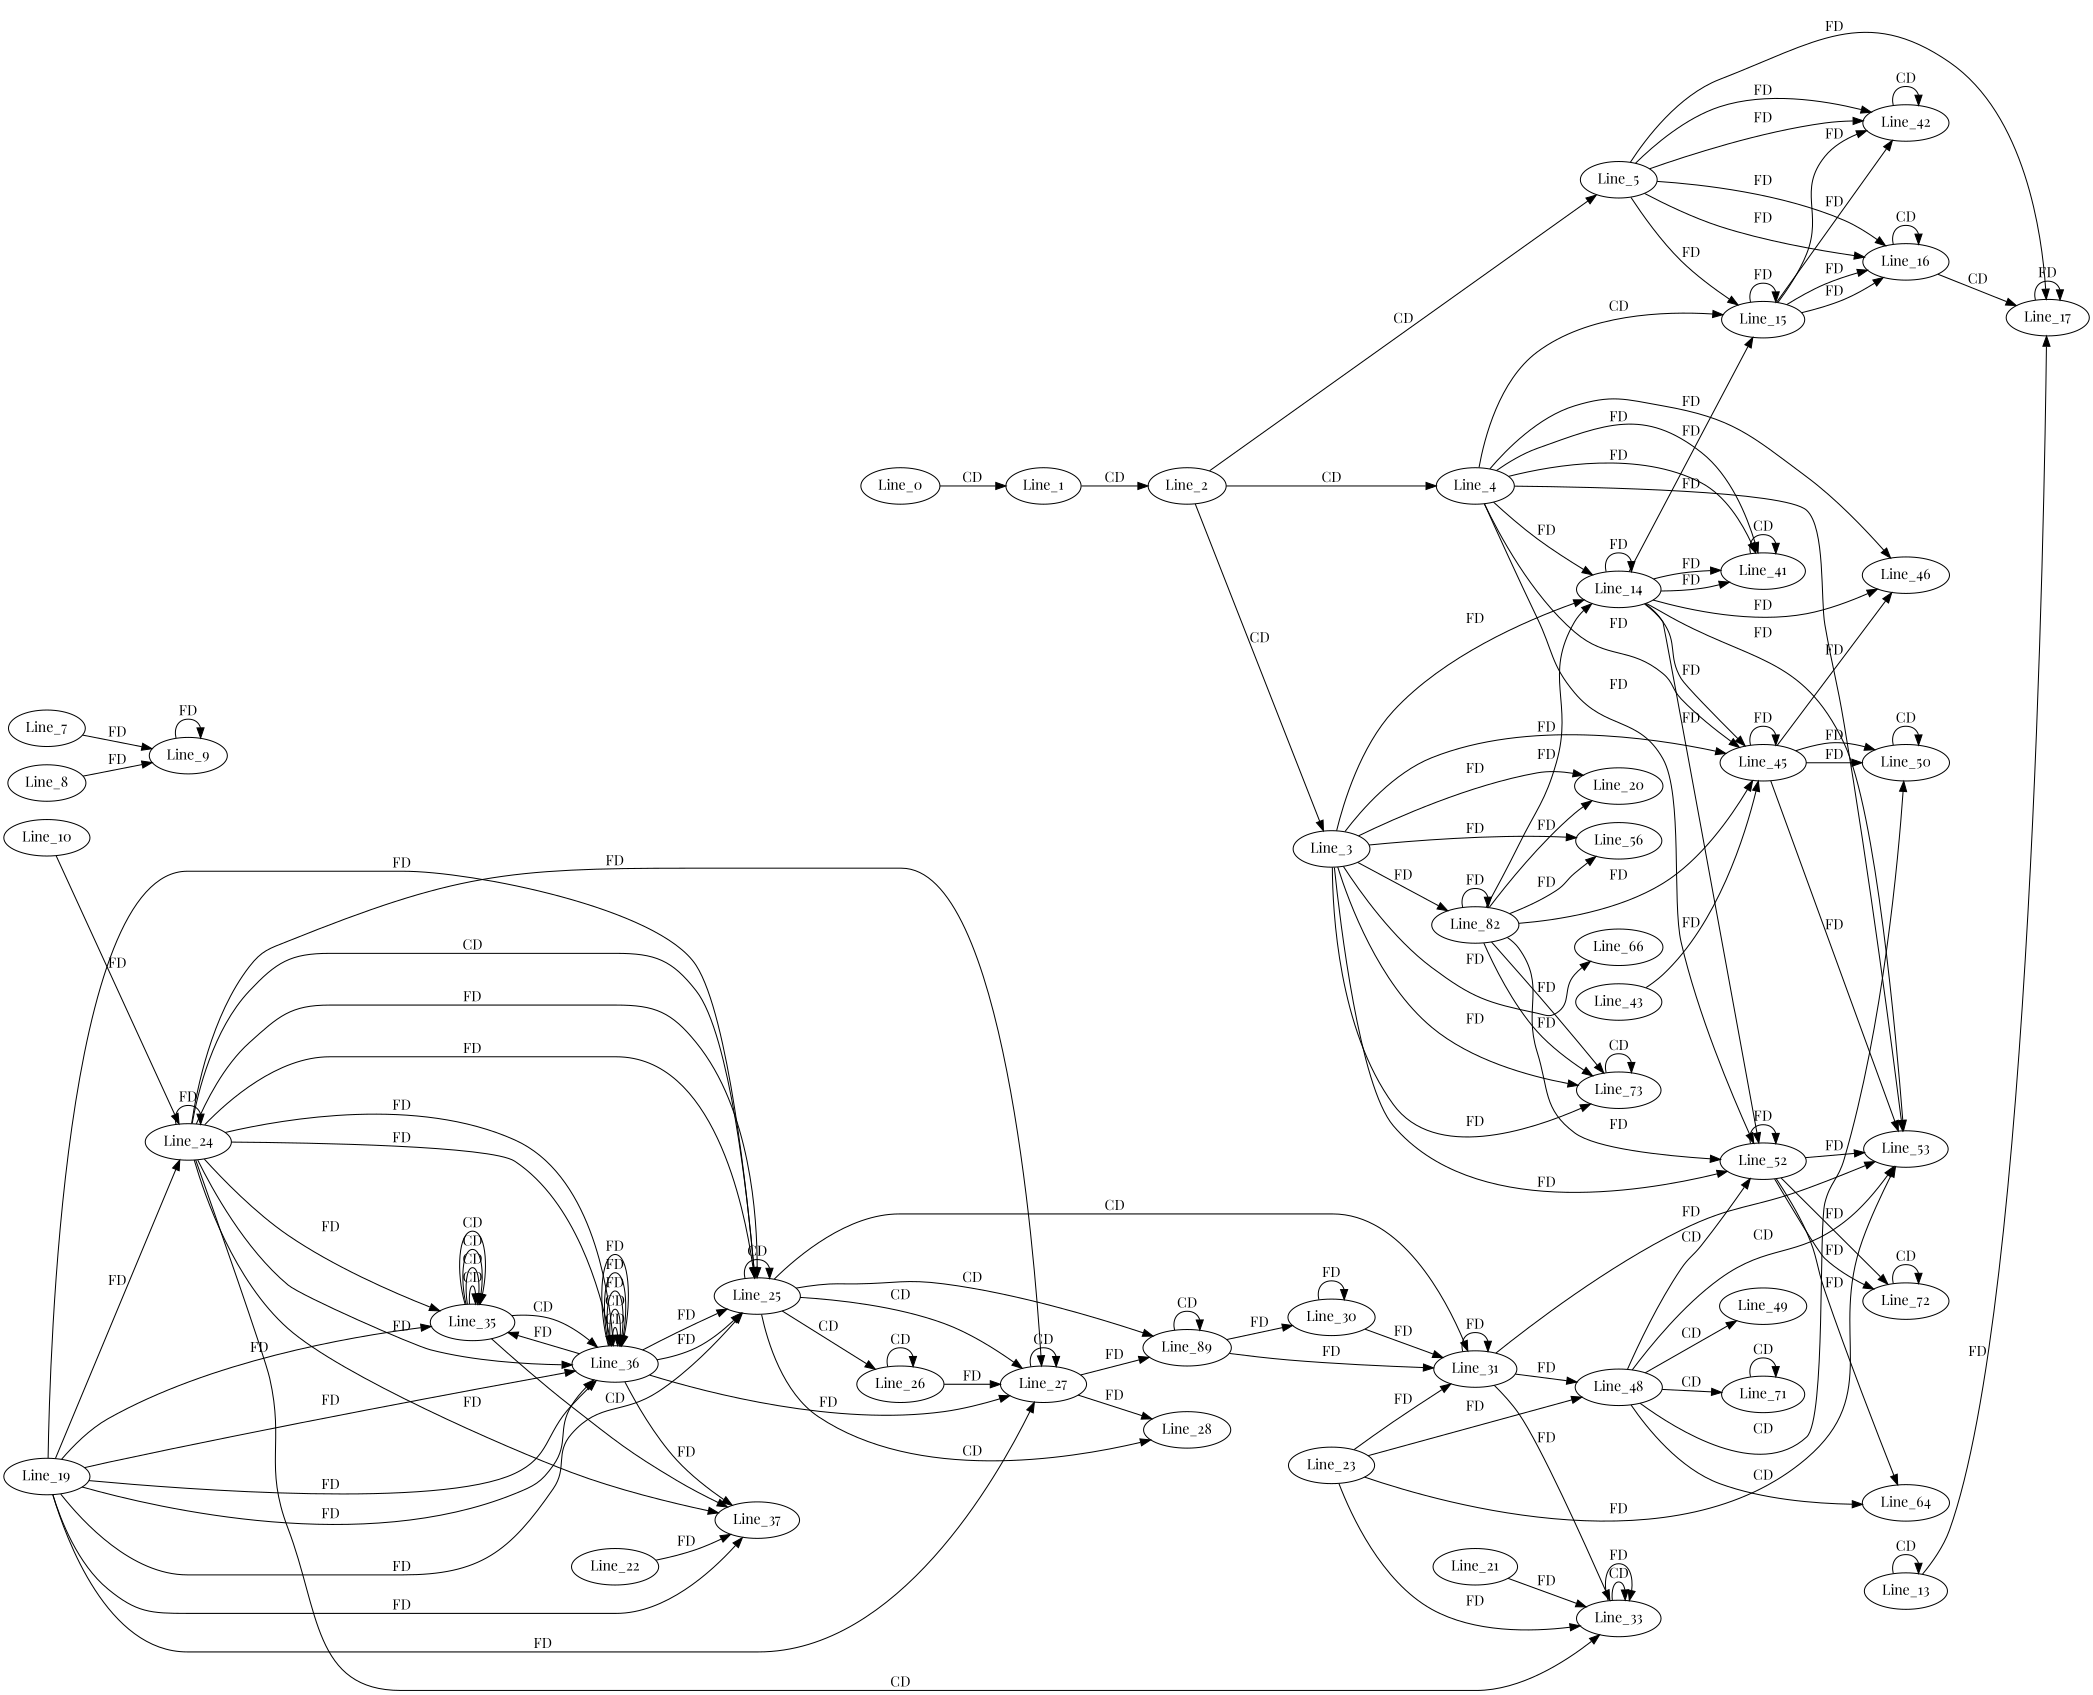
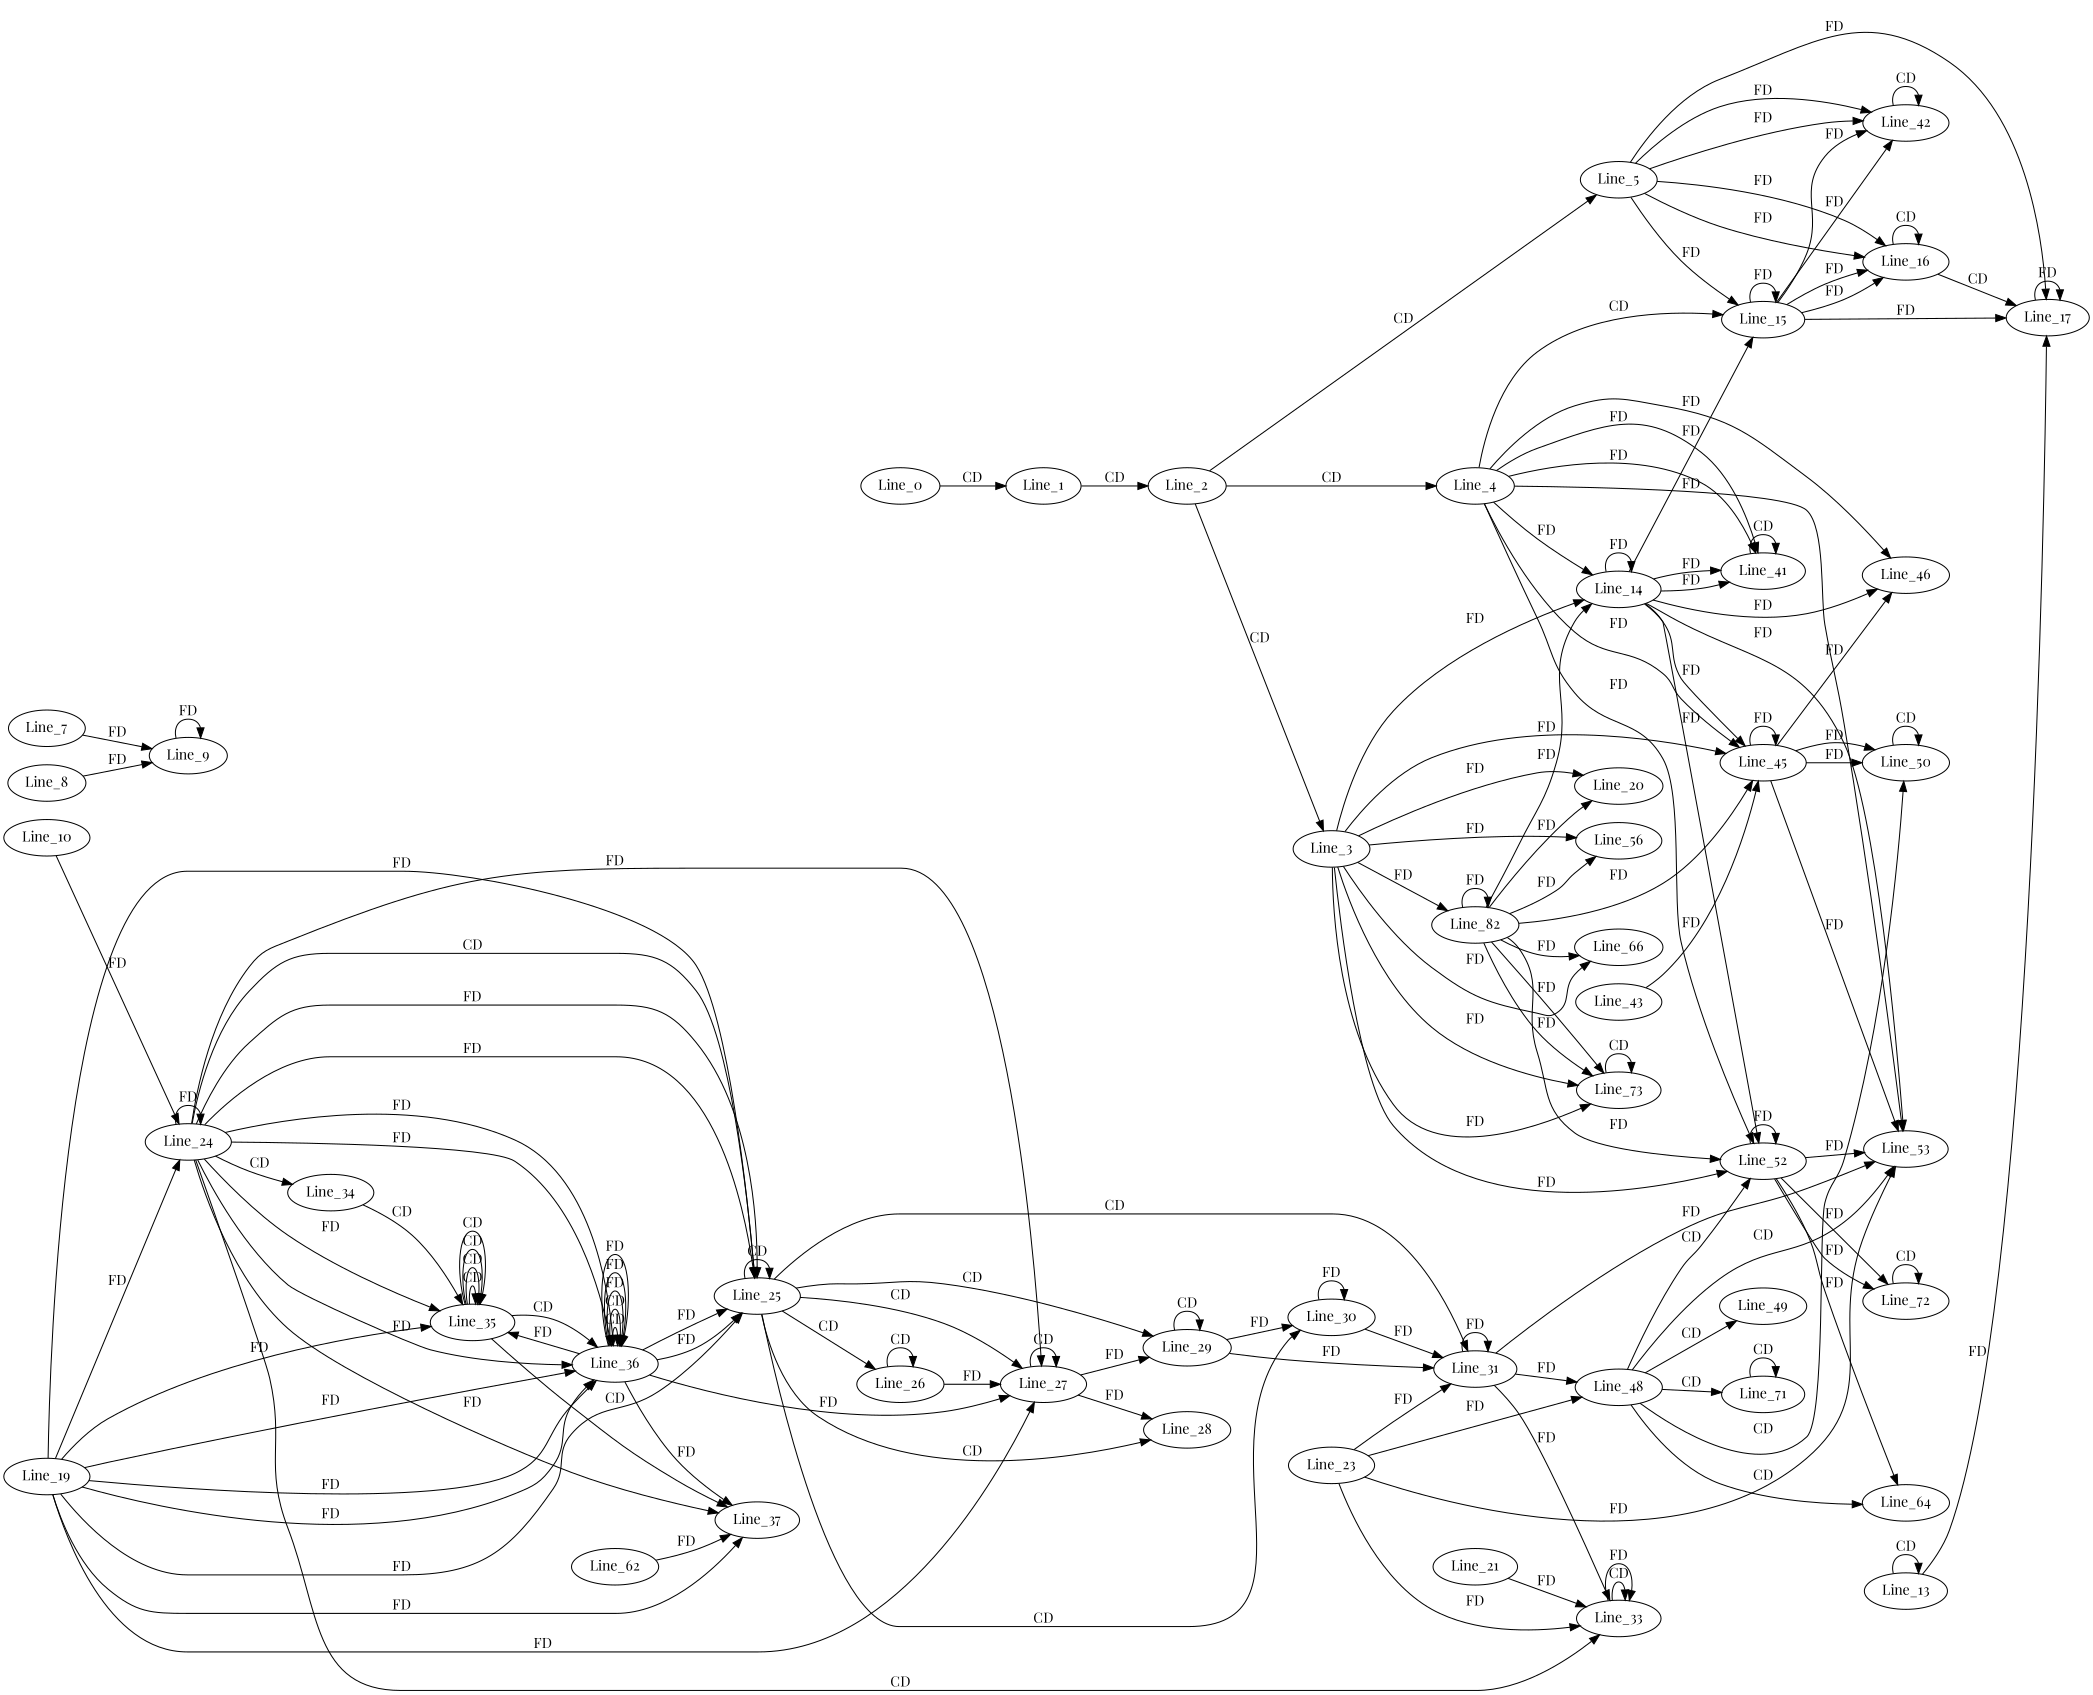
none -> (1900, 319)
none -> (1534, 953)
none -> (331, 1193)
(1187, 1348) -> (1187, 1348)
(615, 1567) -> (615, 1567)
none -> (1038, 1627)
